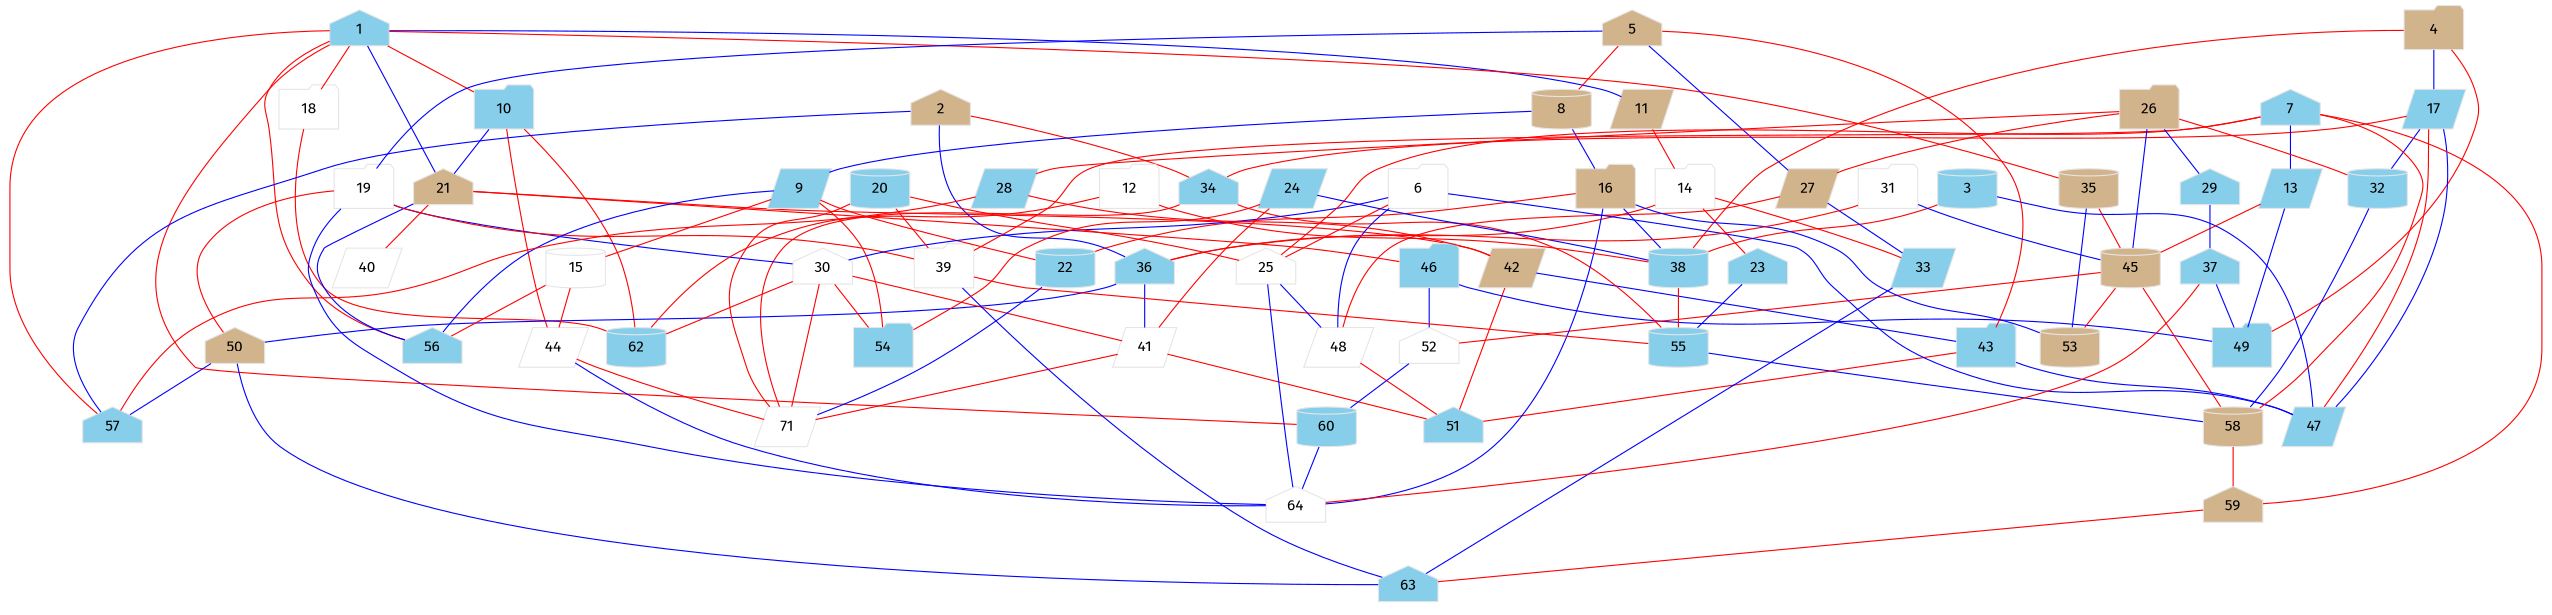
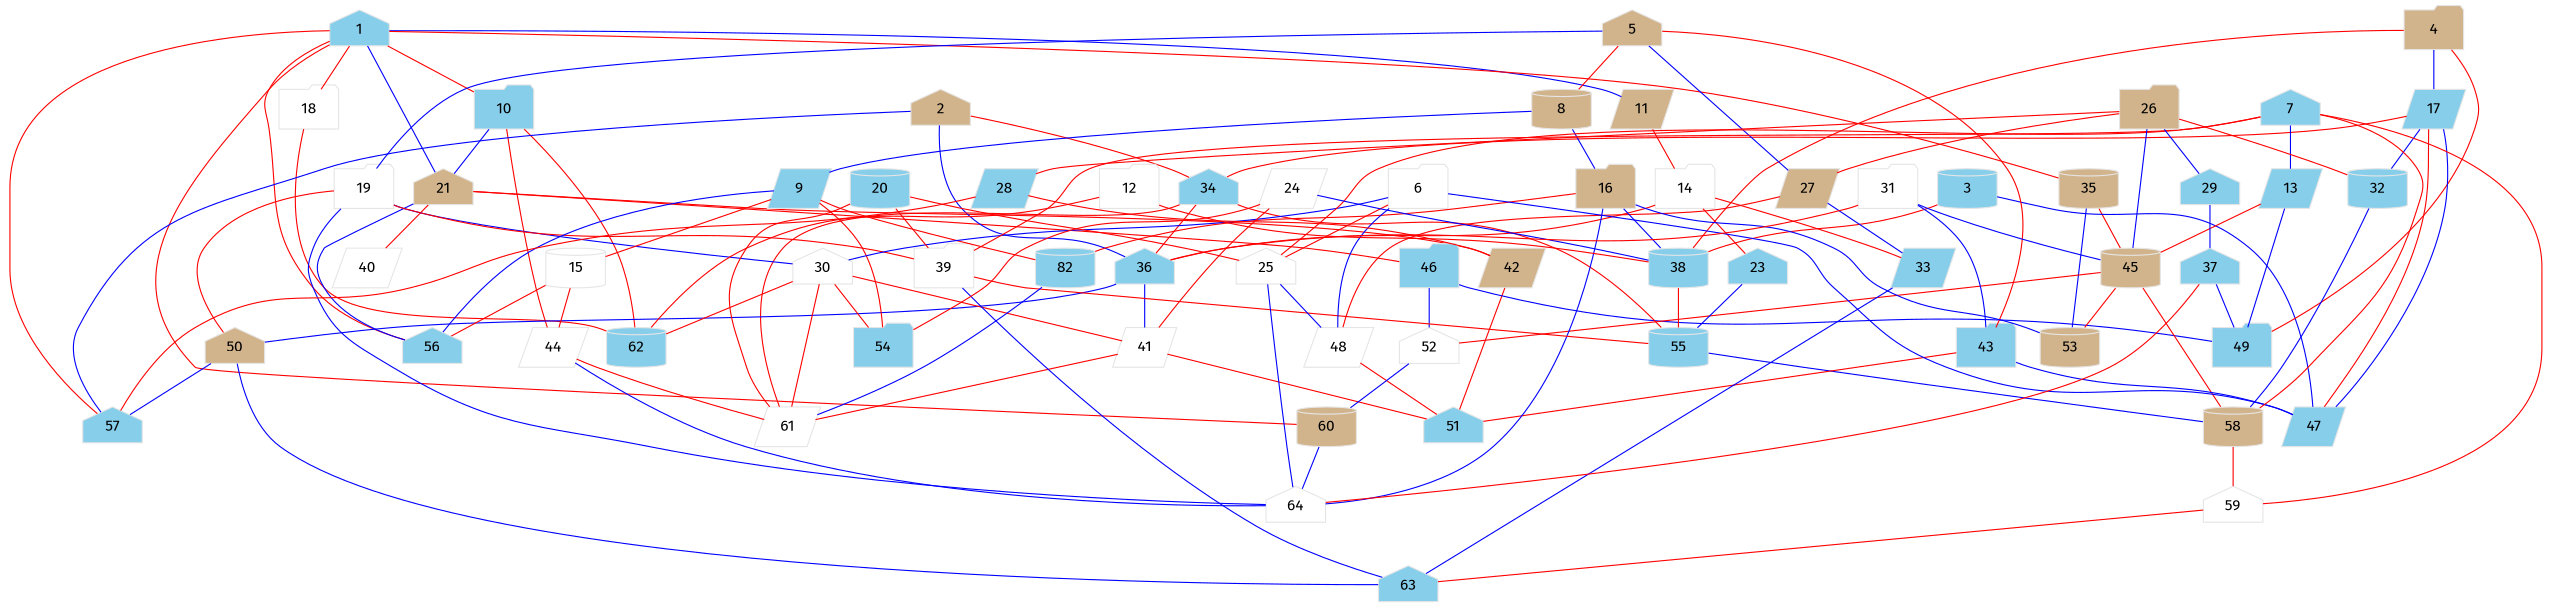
(1292, 189) -> (1292, 189)
none -> (1176, 229)
(1065, 268) -> (1065, 268)
(1736, 306) -> (1970, 256)
(787, 427) -> (787, 427)
(1327, 427) -> (1327, 427)
(2233, 506) -> (2233, 506)
